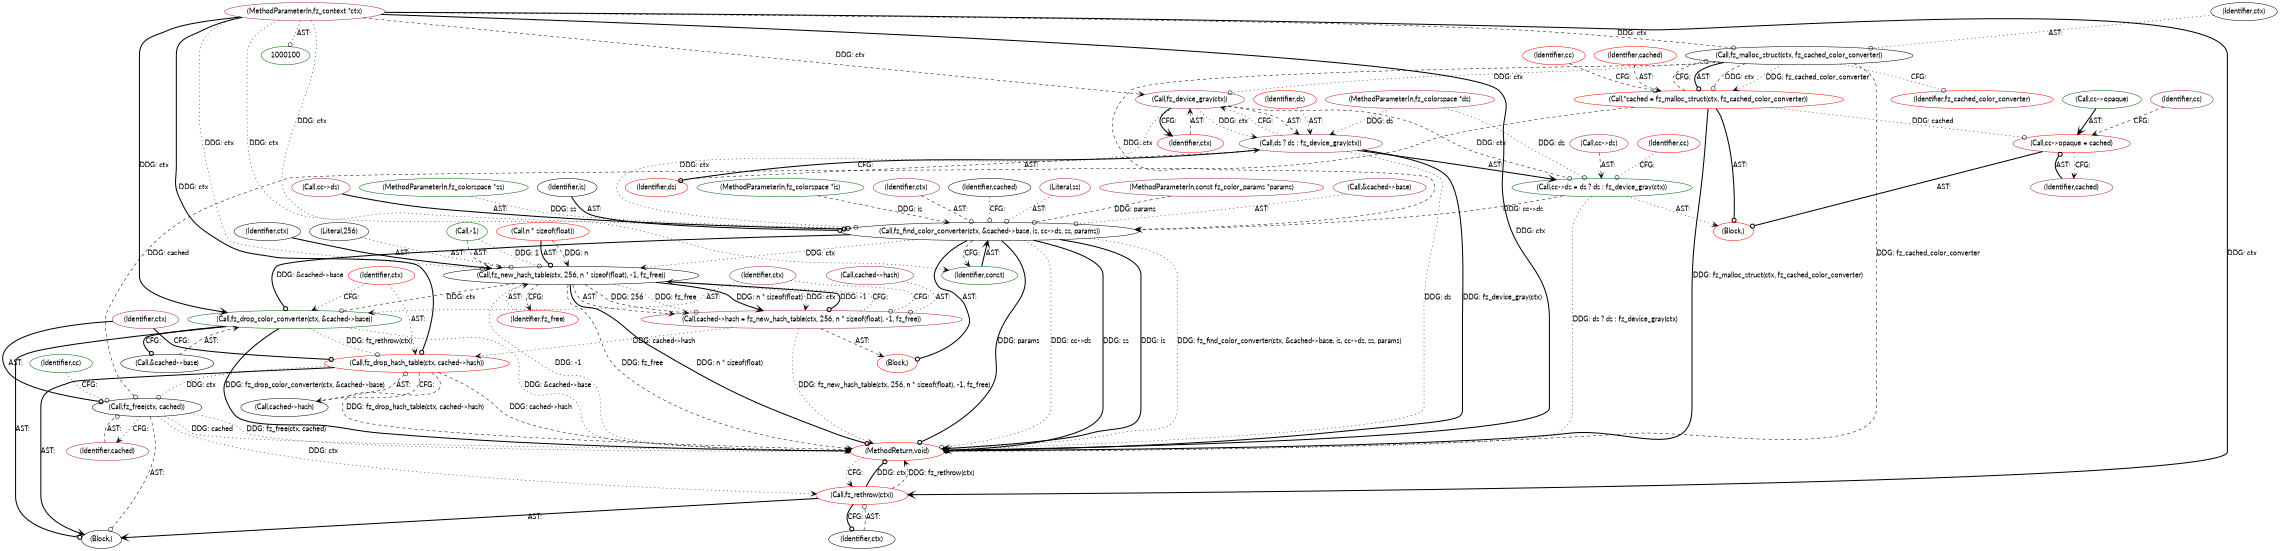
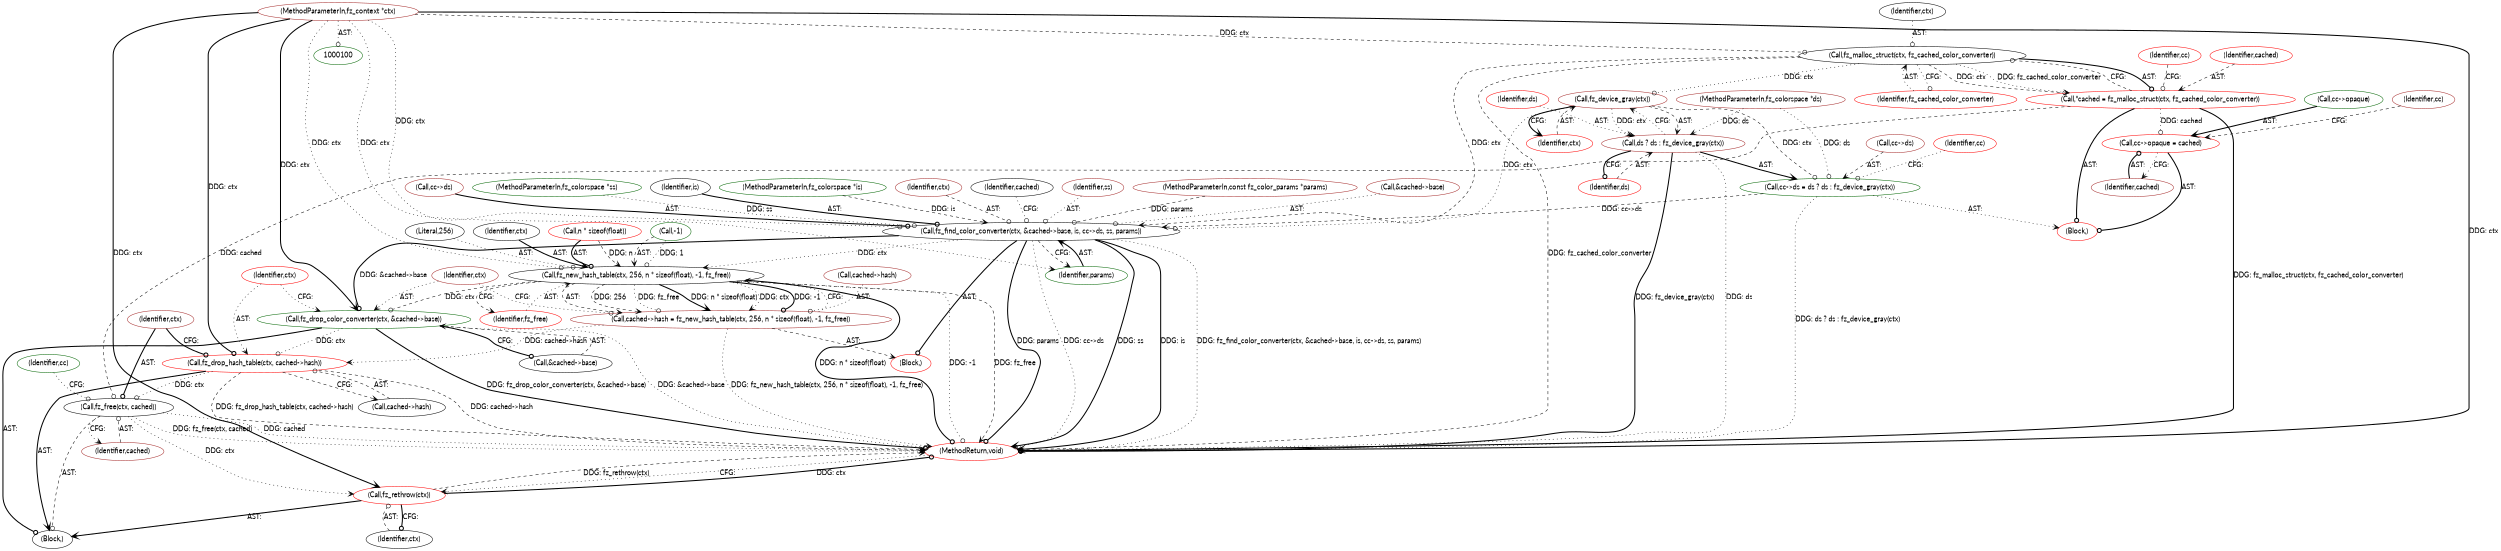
(751, 56) -> none
none -> (1905, 82)
(1065, 188) -> (1093, 188)
(980, 276) -> (1086, 276)
(379, 342) -> (331, 342)
